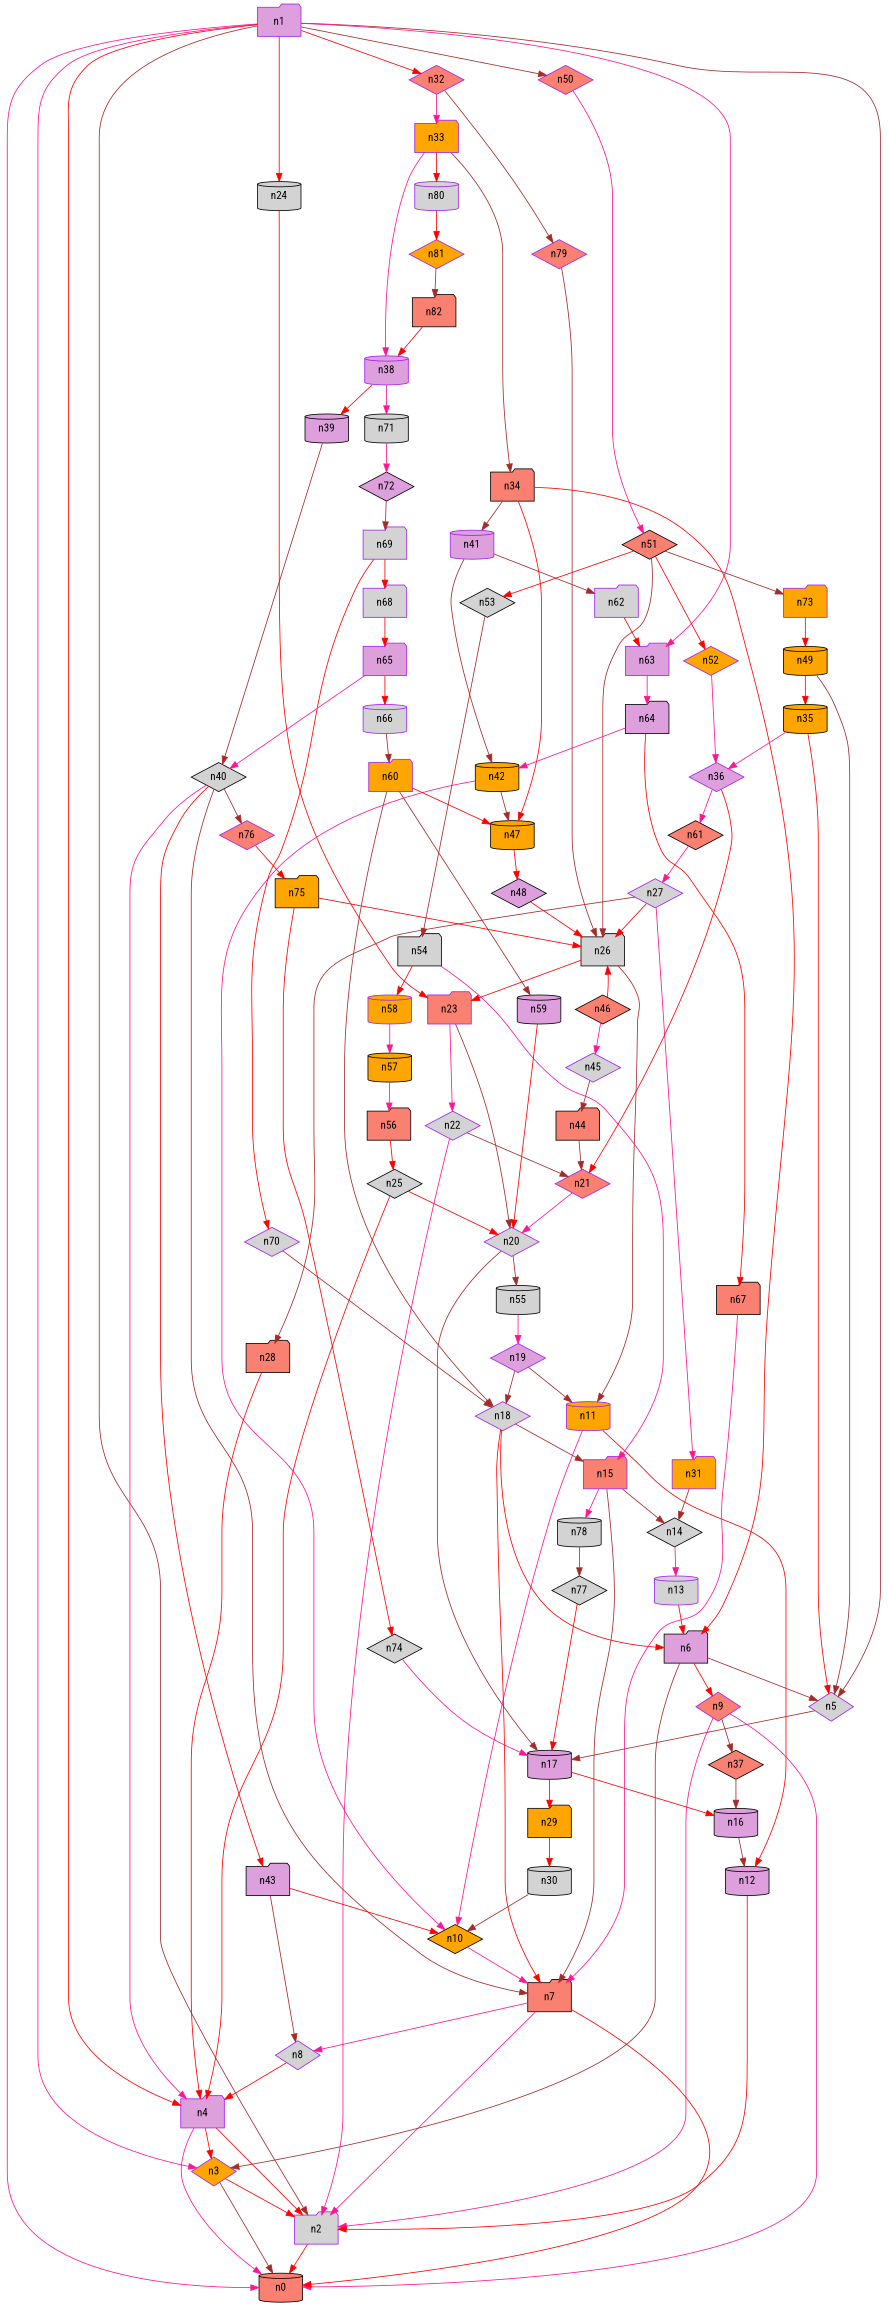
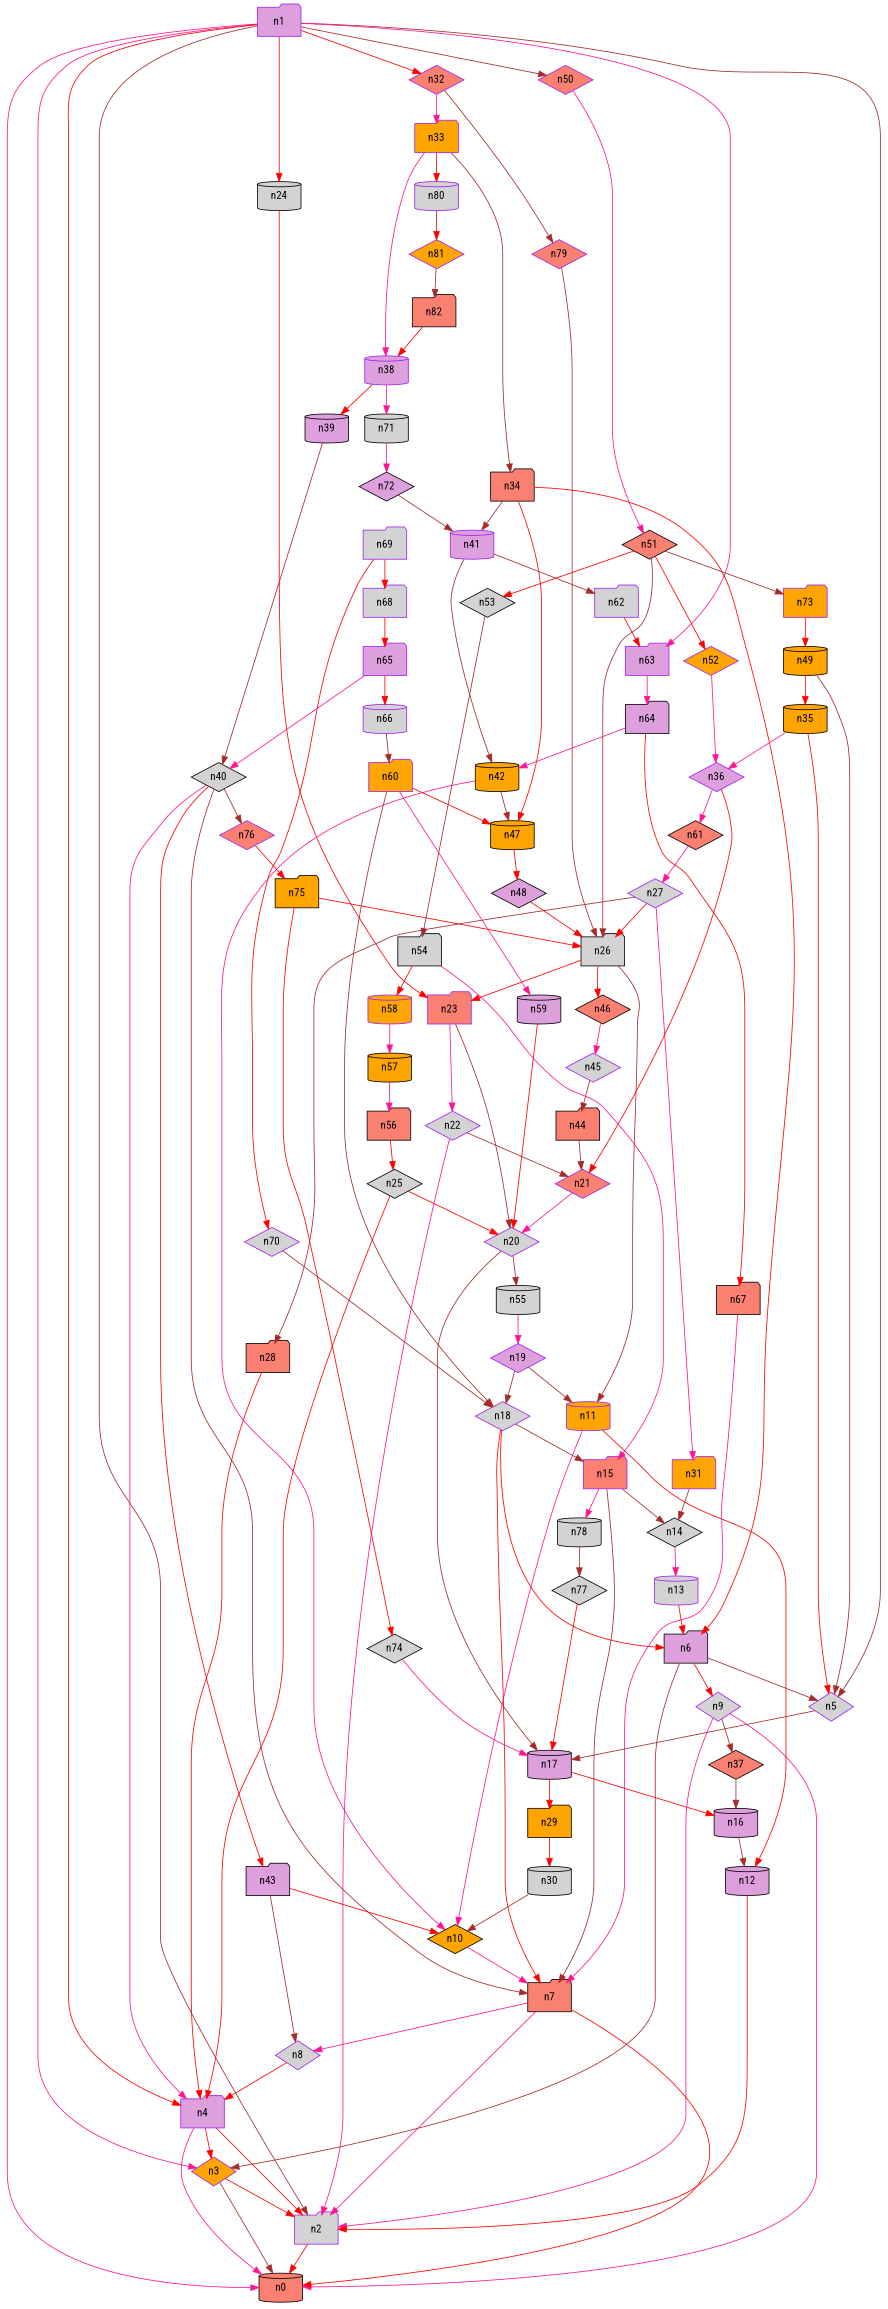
(386, 511) -> (422, 511)
(463, 890) -> (463, 890)
(608, 986) -> (597, 978)
(718, 1707) -> (718, 1707)
